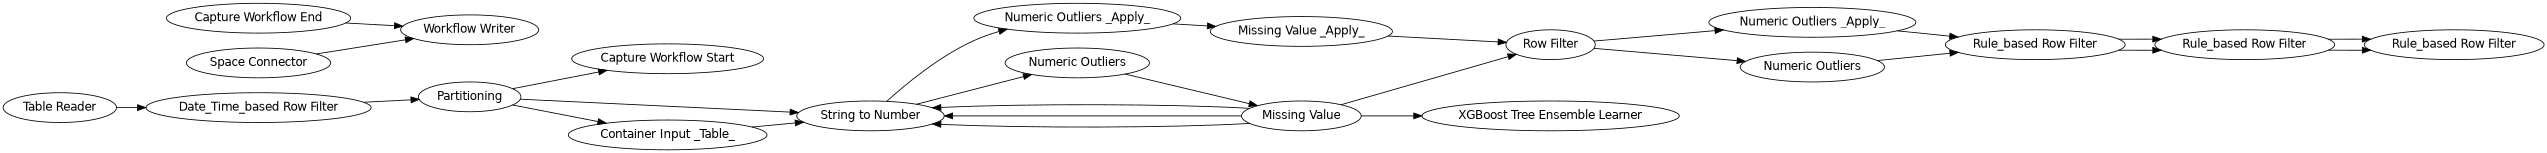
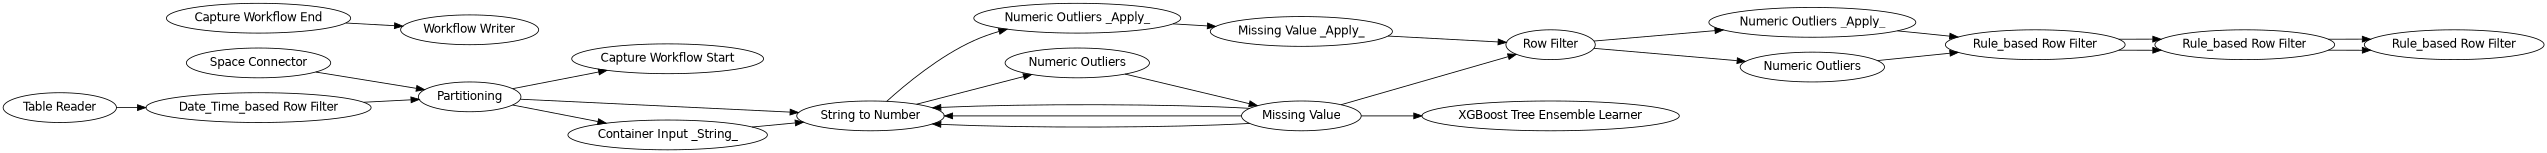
(361, 47) -> (366, 80)
(668, 135) -> (668, 135)
